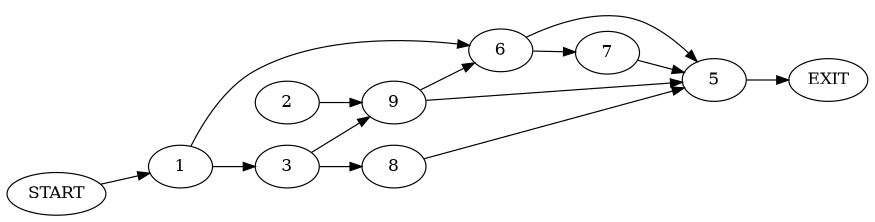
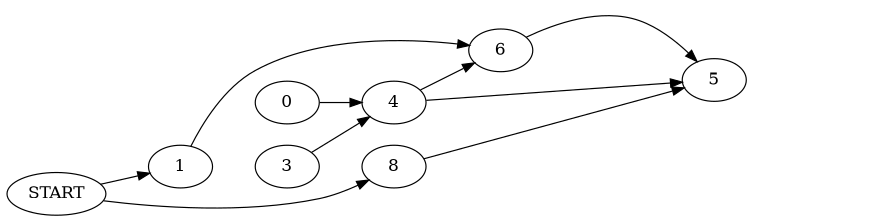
(608, 53) -> none
(828, 80) -> none
(287, 103) -> (287, 103)
(394, 103) -> (394, 103)
(228, 167) -> none
(335, 167) -> (232, 208)
